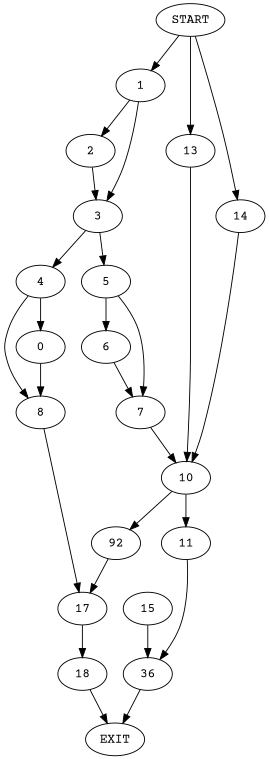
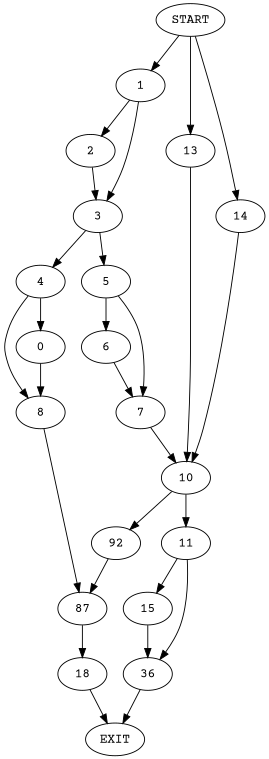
none -> (169, 572)
(82, 609) -> (82, 609)
